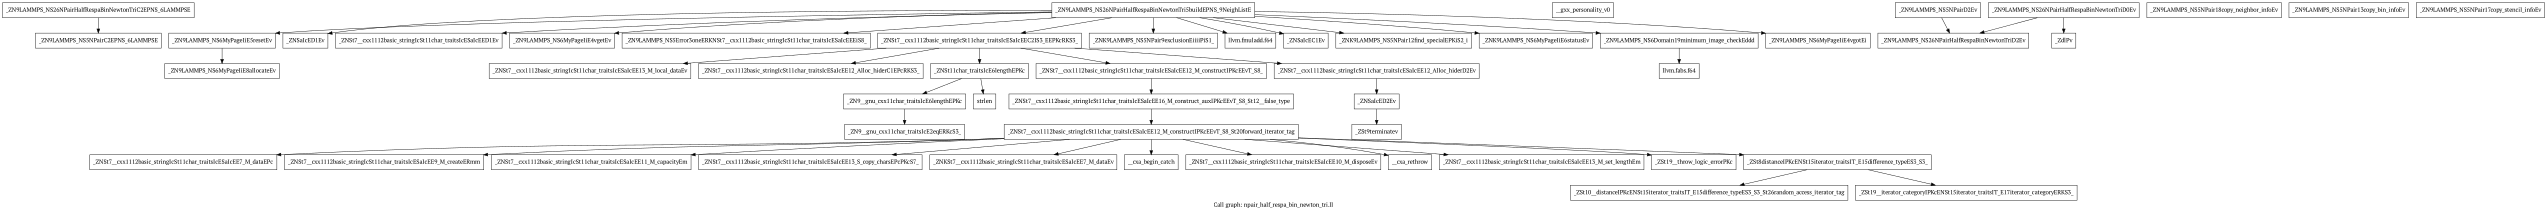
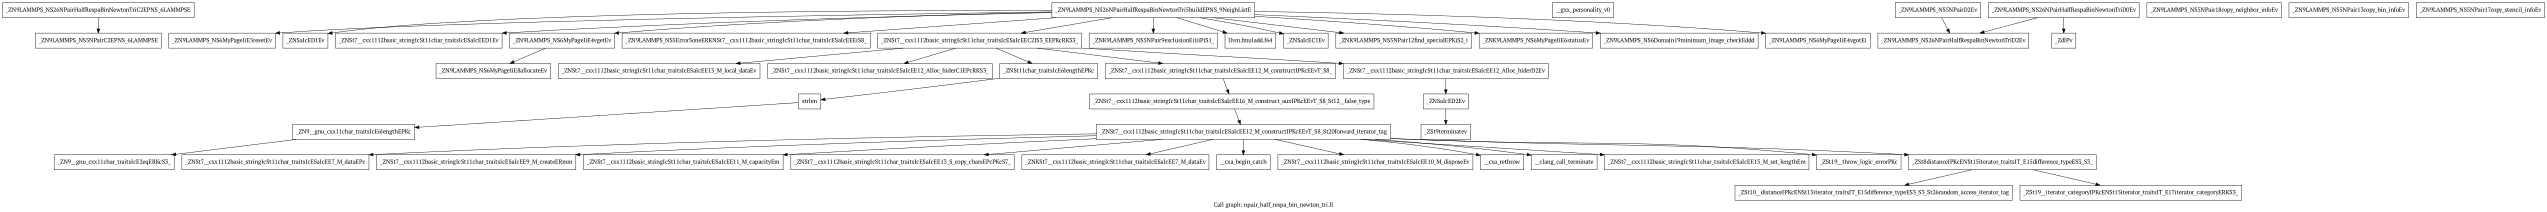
(222, 54) -> (530, 55)
(1679, 71) -> none
(944, 85) -> (609, 115)
none -> (1564, 162)
